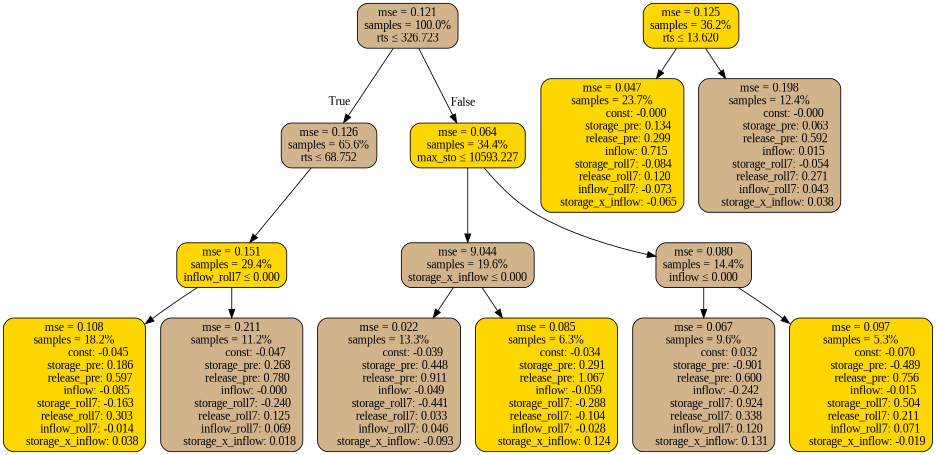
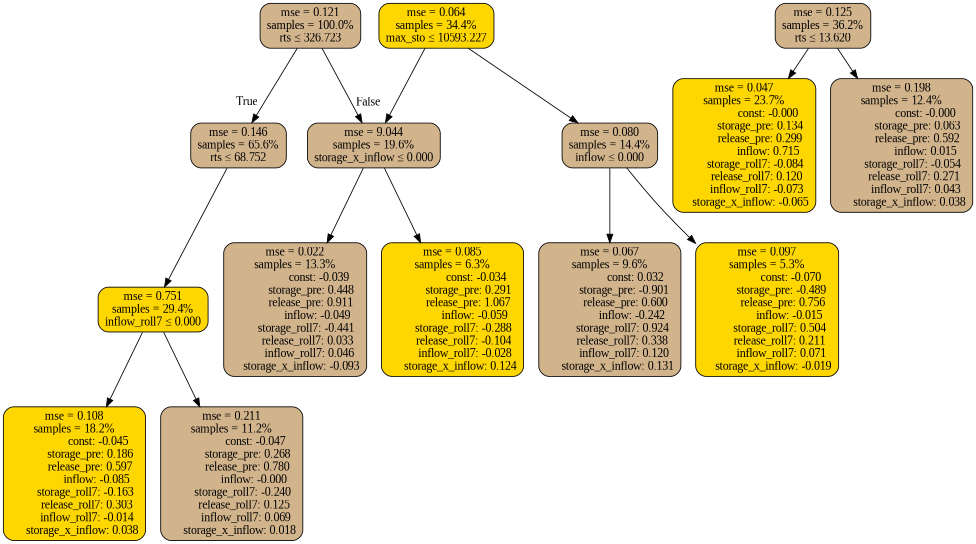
(691, 26) -> (823, 26)
(436, 82) -> (340, 82)
(329, 145) -> (239, 145)
(232, 265) -> (153, 310)
